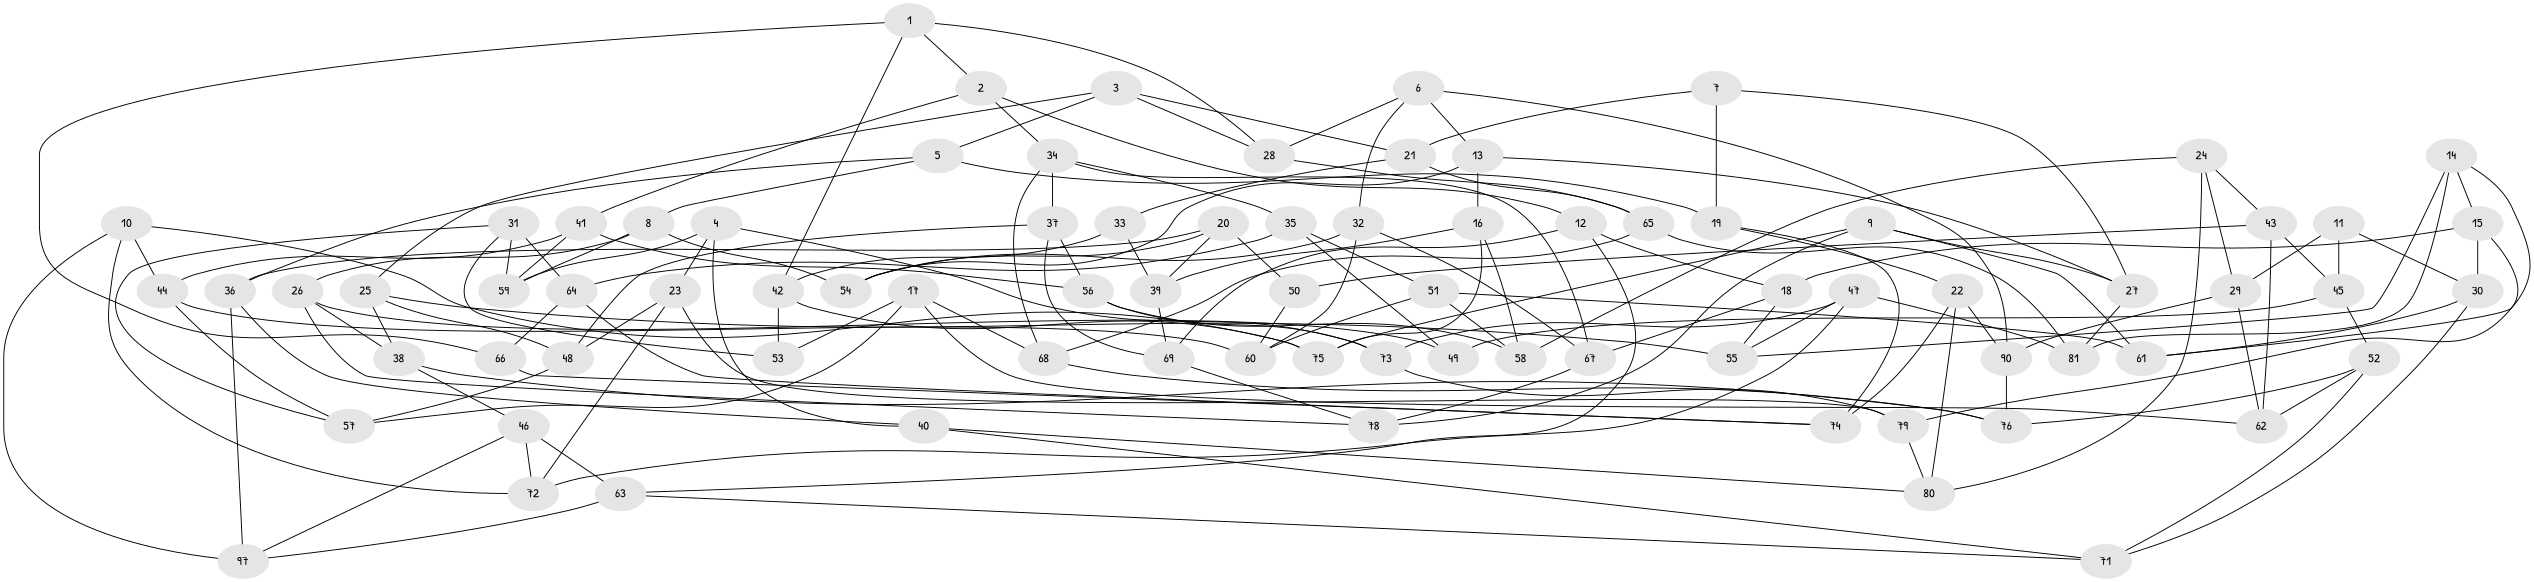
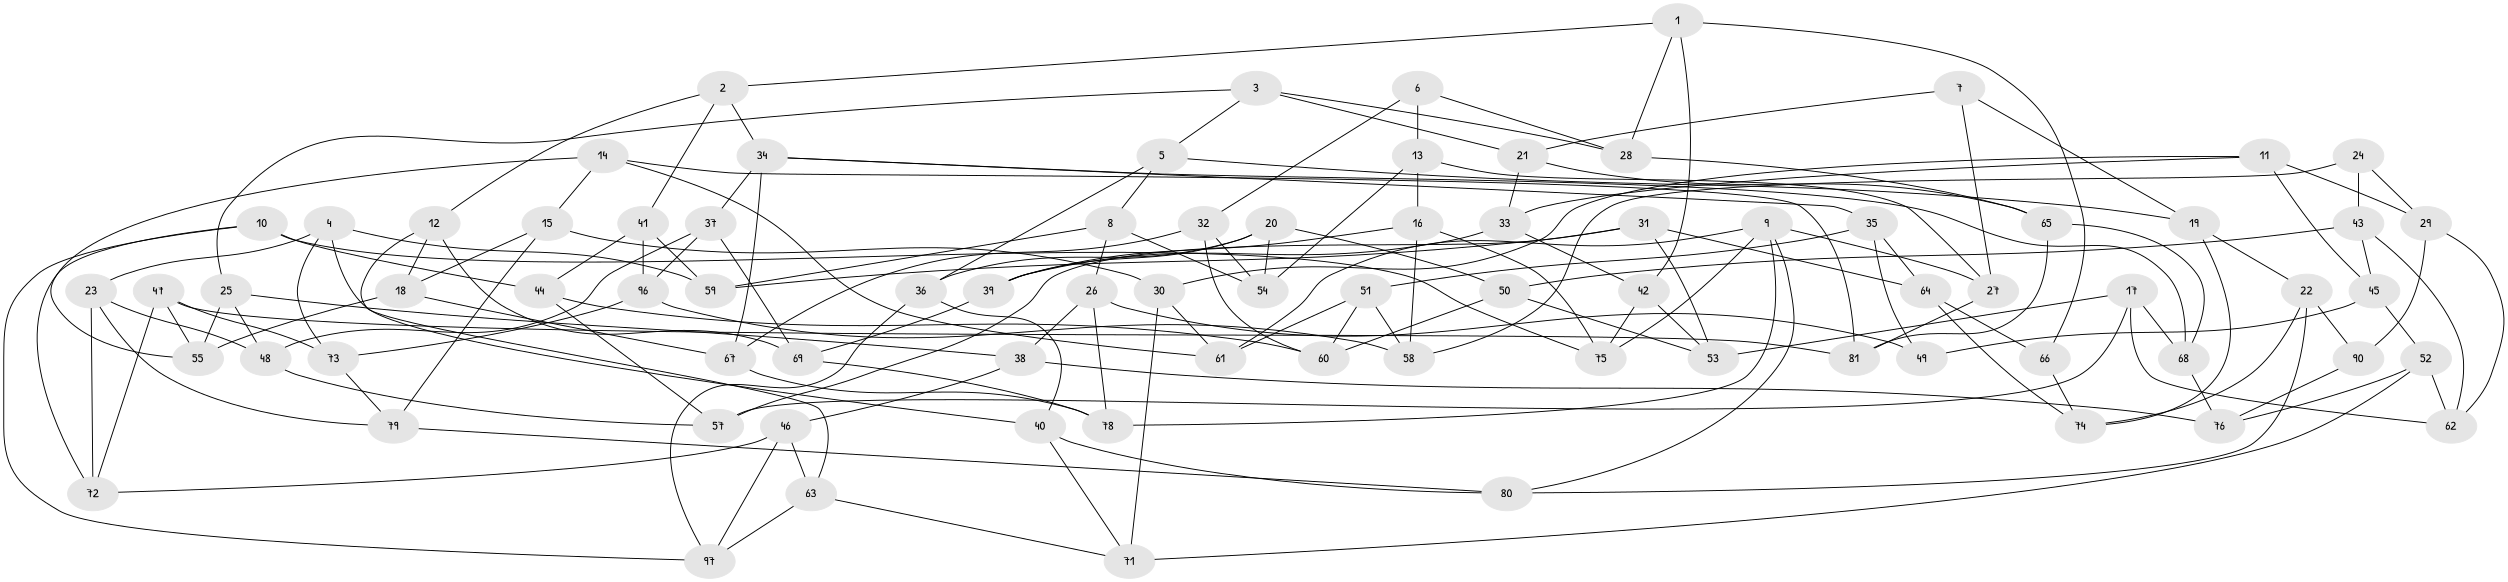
(1767, 155) -> none
none -> (1881, 172)
(1088, 291) -> (643, 291)
none -> (1609, 325)
(2159, 394) -> (1724, 417)
